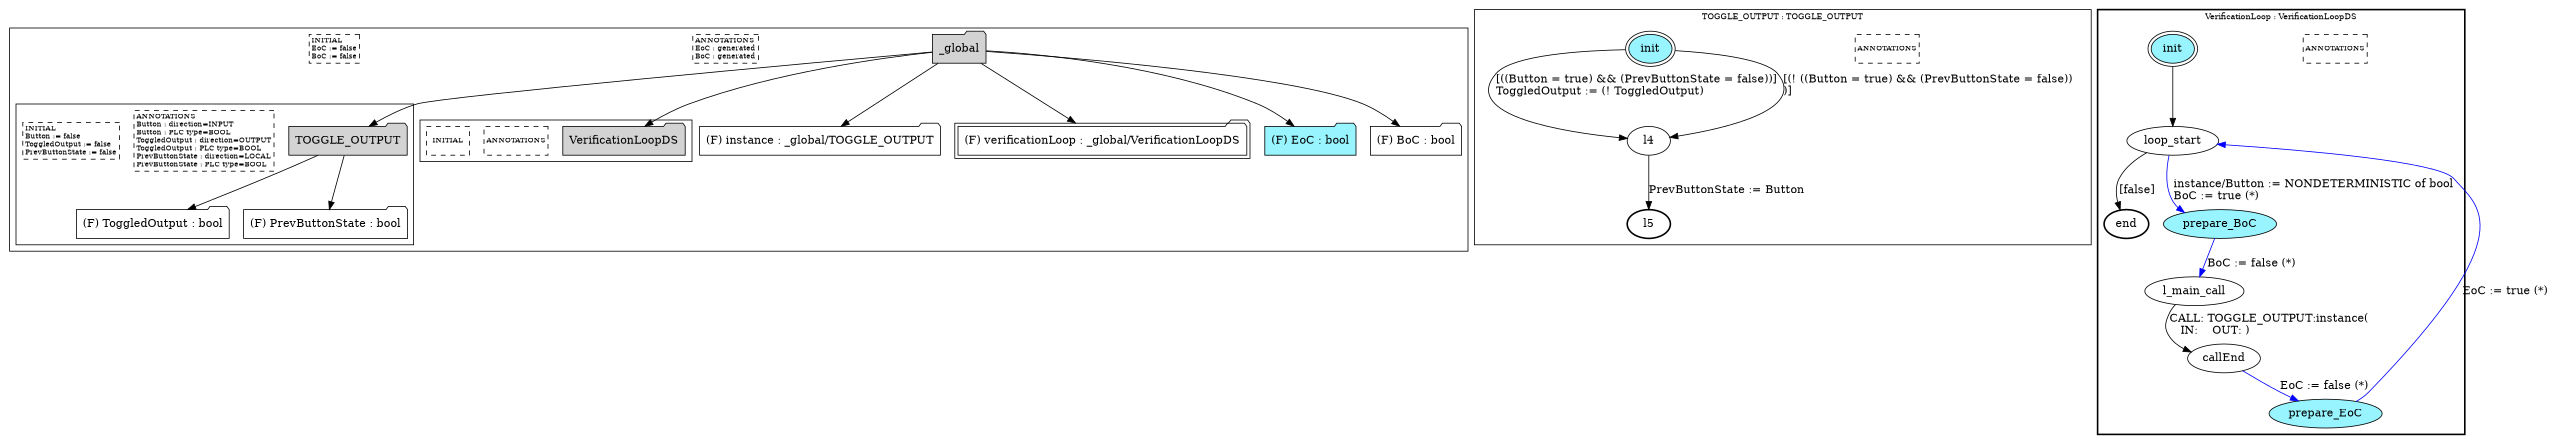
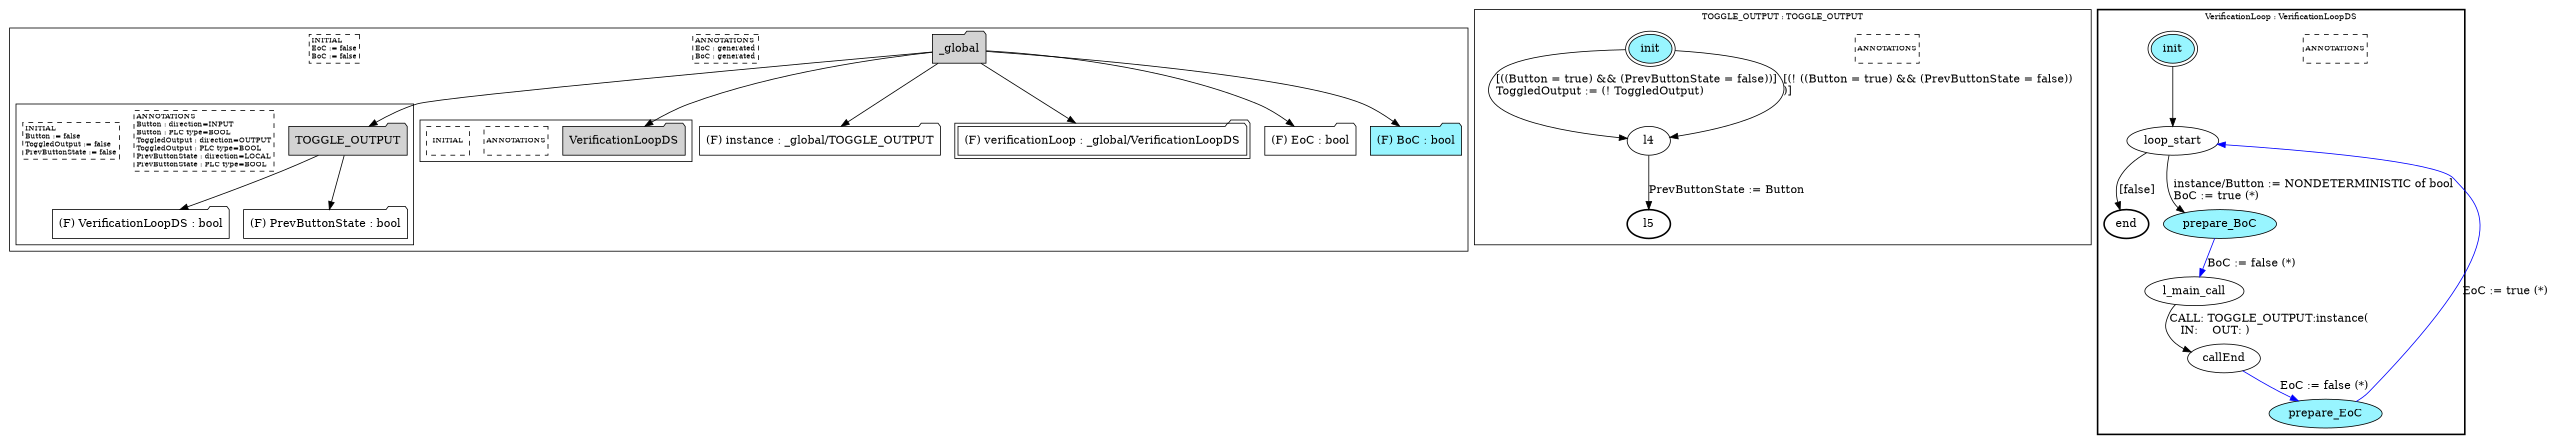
(1310, 141) -> (1310, 141)
(1416, 141) -> (1416, 141)
(2167, 183) -> (2167, 183)
(153, 224) -> (141, 224)
